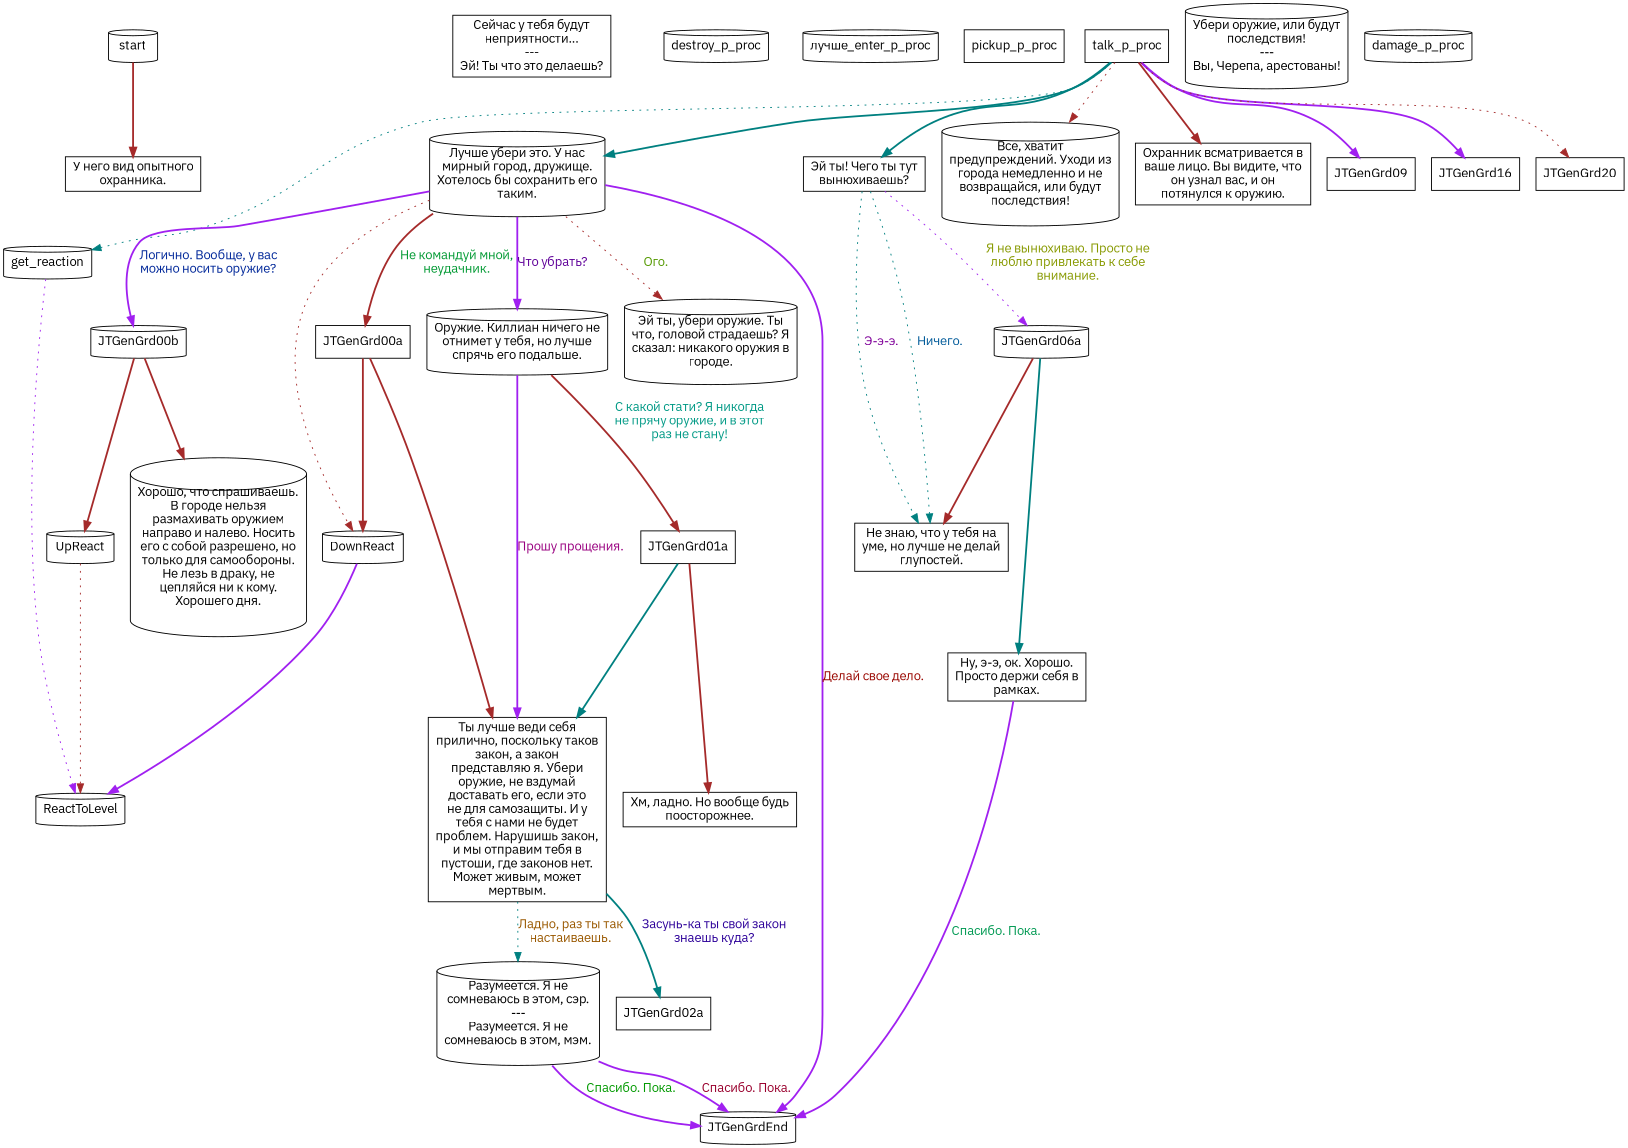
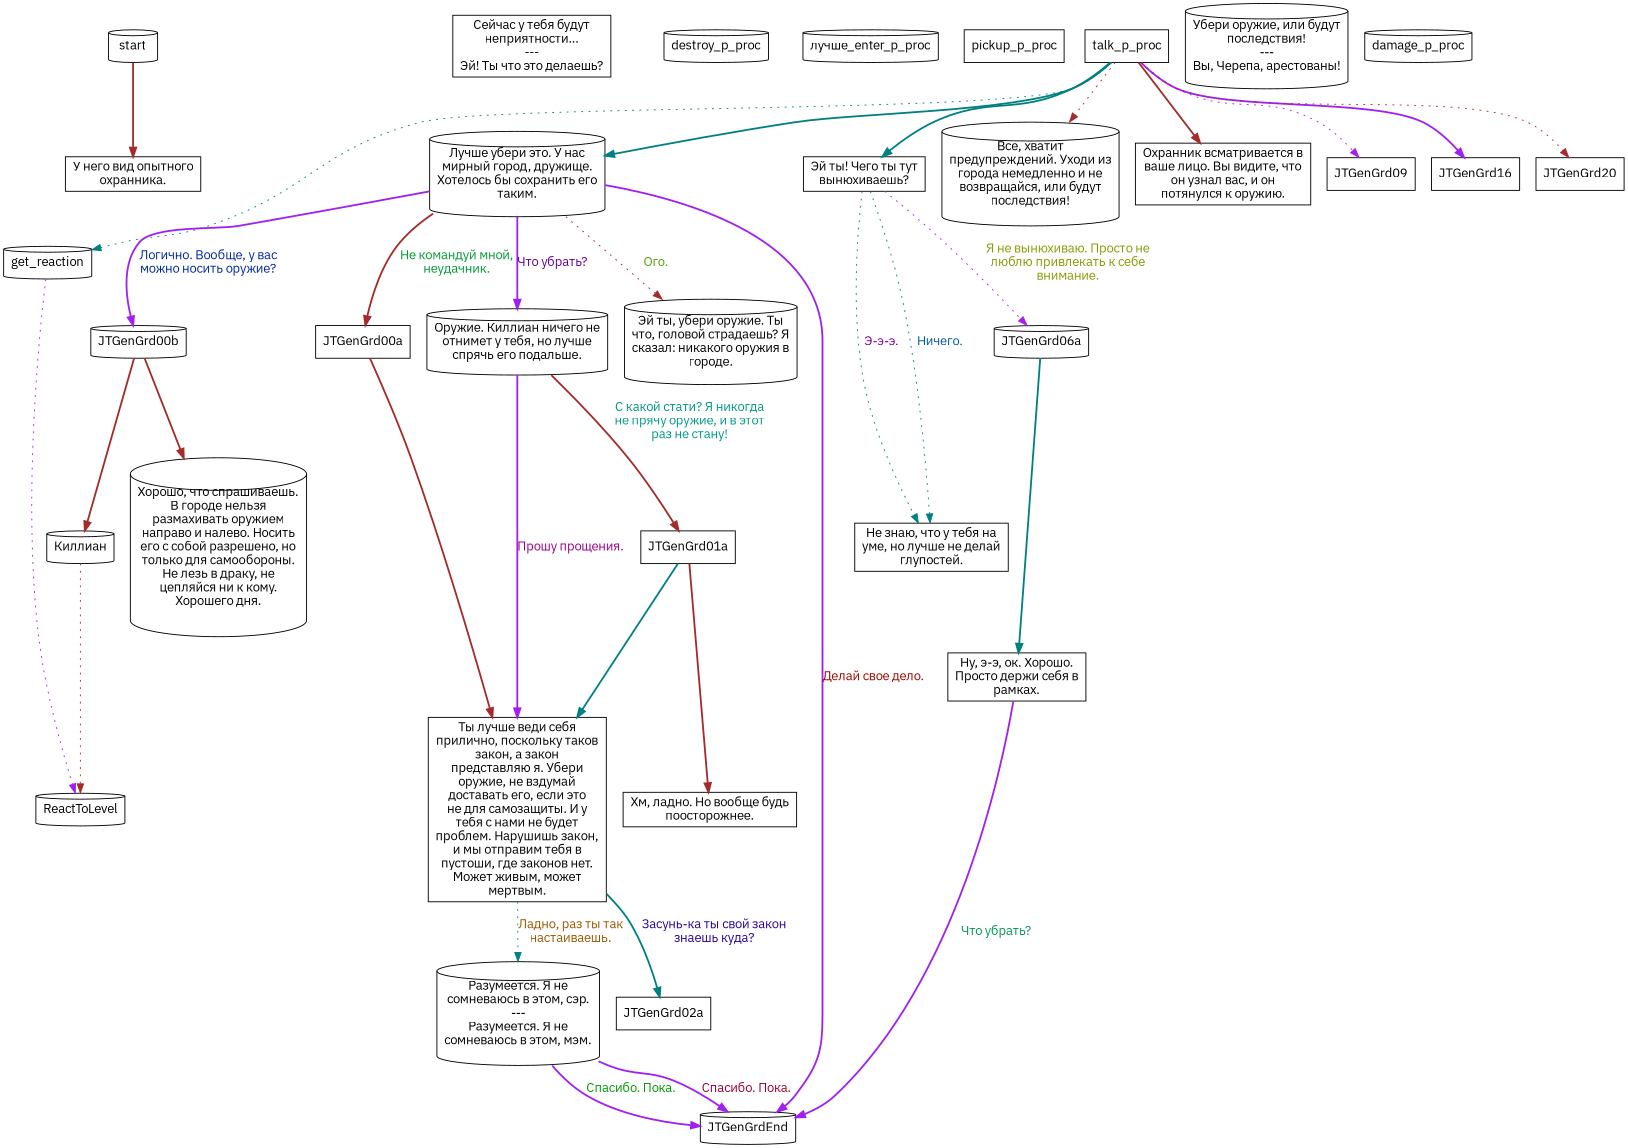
(1289, 110) -> (1289, 110)
(991, 437) -> none
(80, 547) -> (80, 547)
(363, 547) -> none
(996, 932) -> (996, 932)
